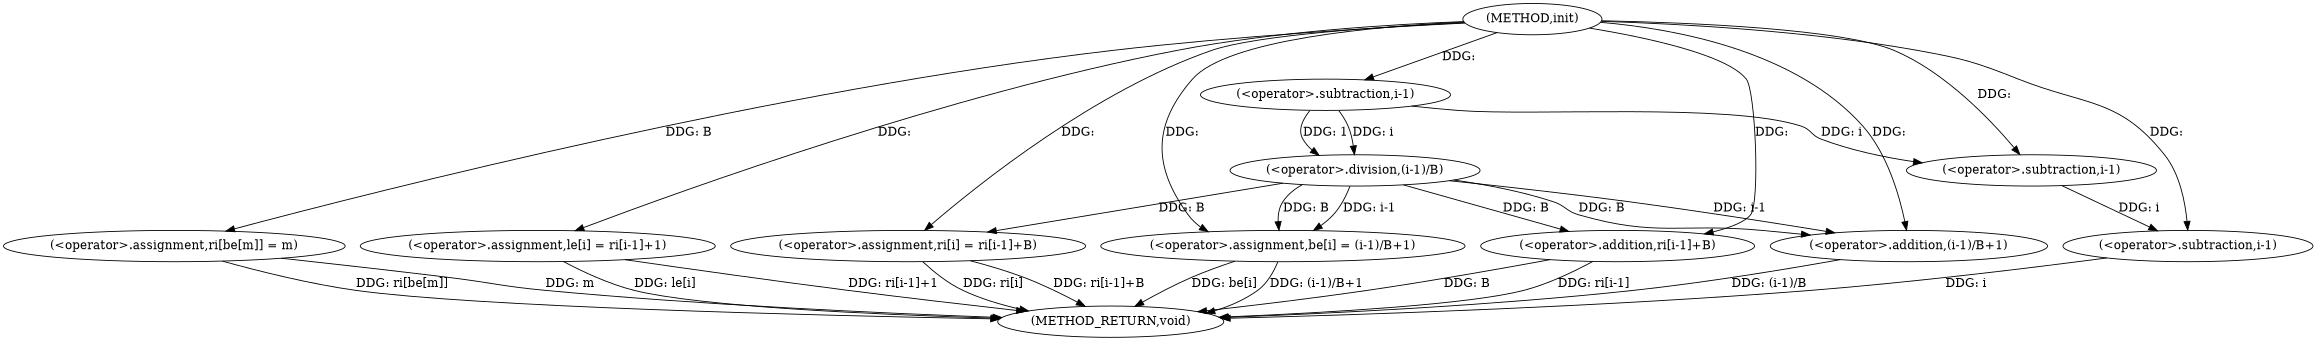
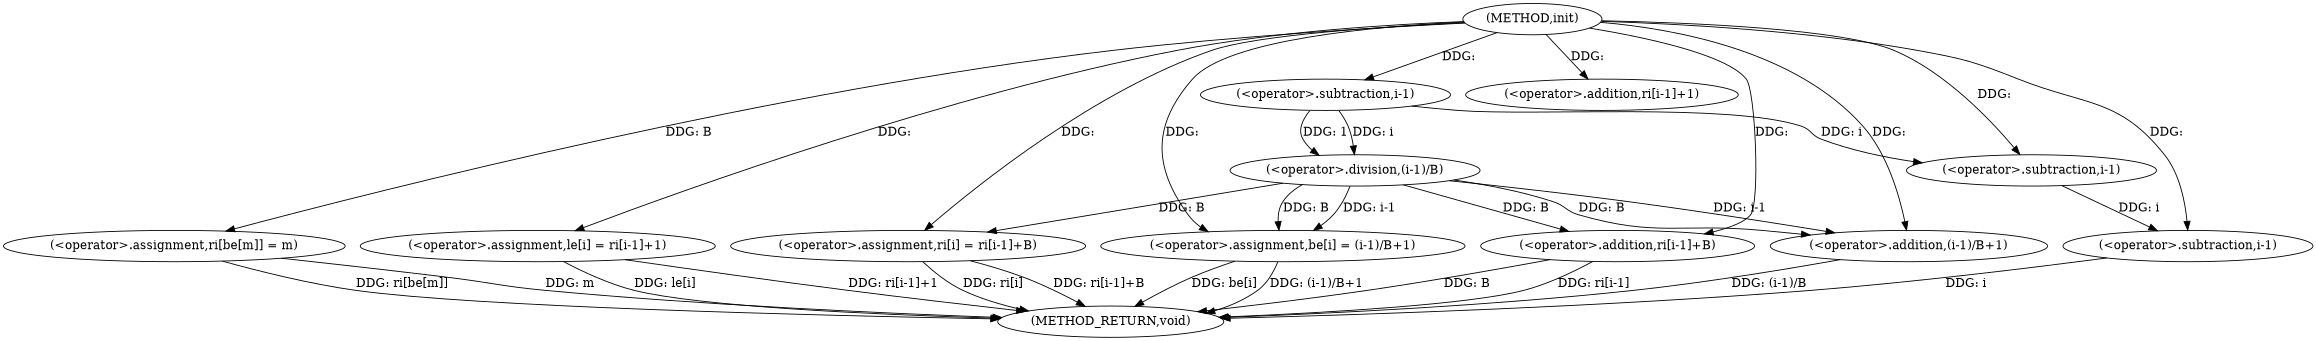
none -> (1602, 95)
